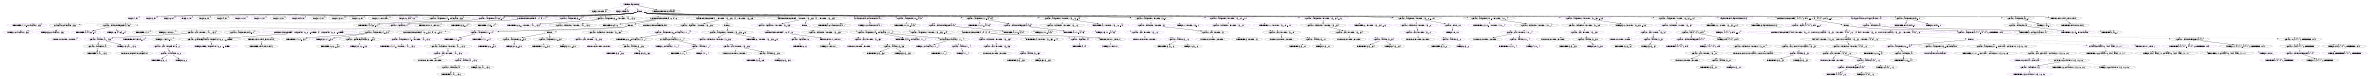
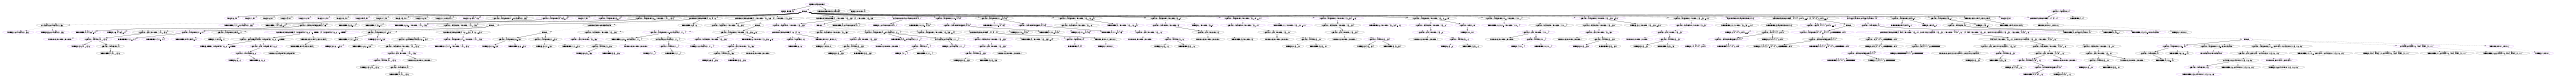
(464, 21) -> (2053, 15)
(1513, 22) -> (1527, 22)
(176, 57) -> (241, 57)
